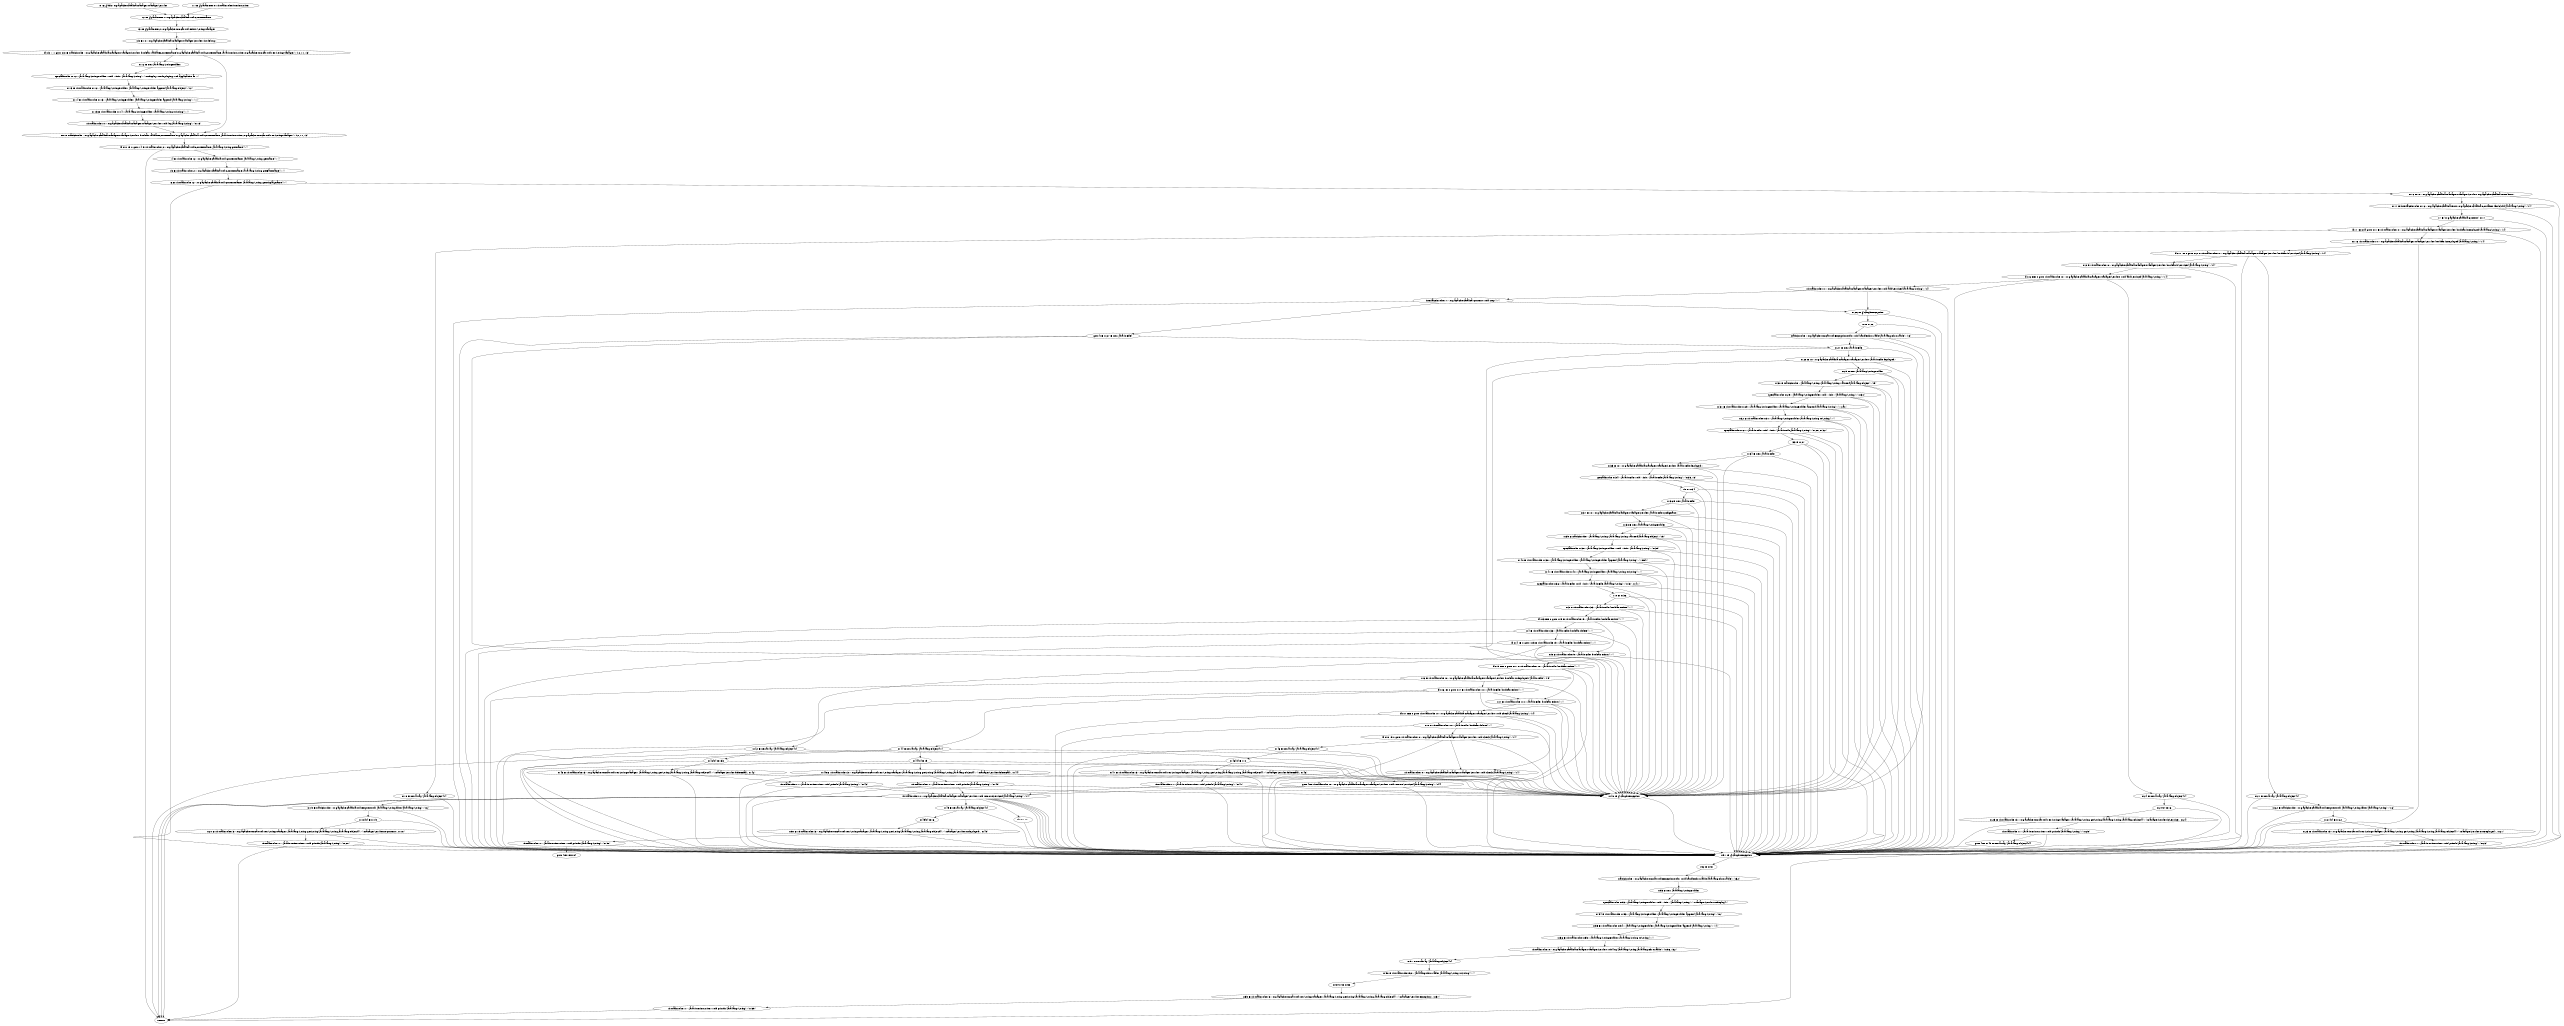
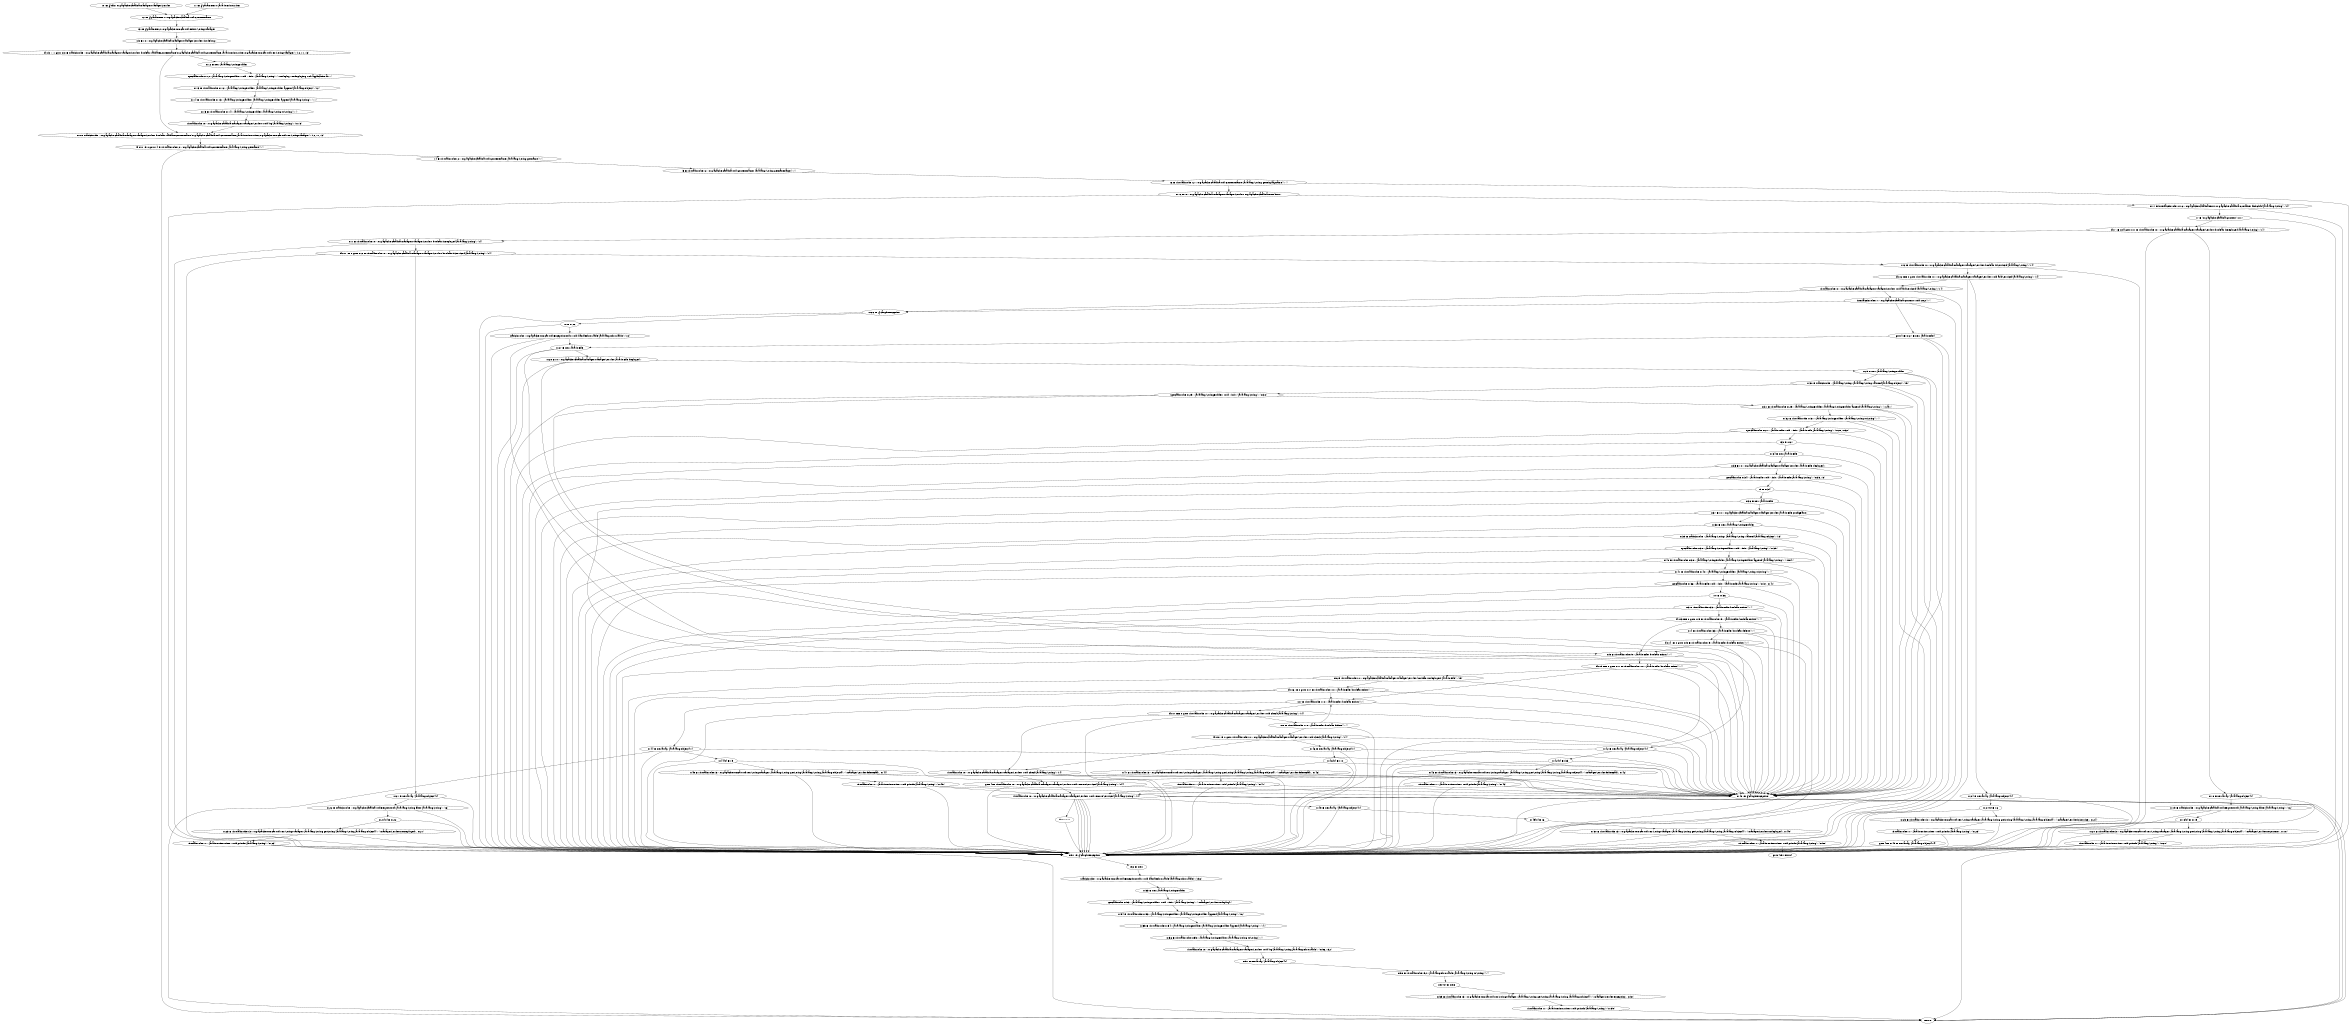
(221, 6) -> (217, 6)
(1799, 645) -> (622, 510)
(1550, 757) -> (1328, 716)
